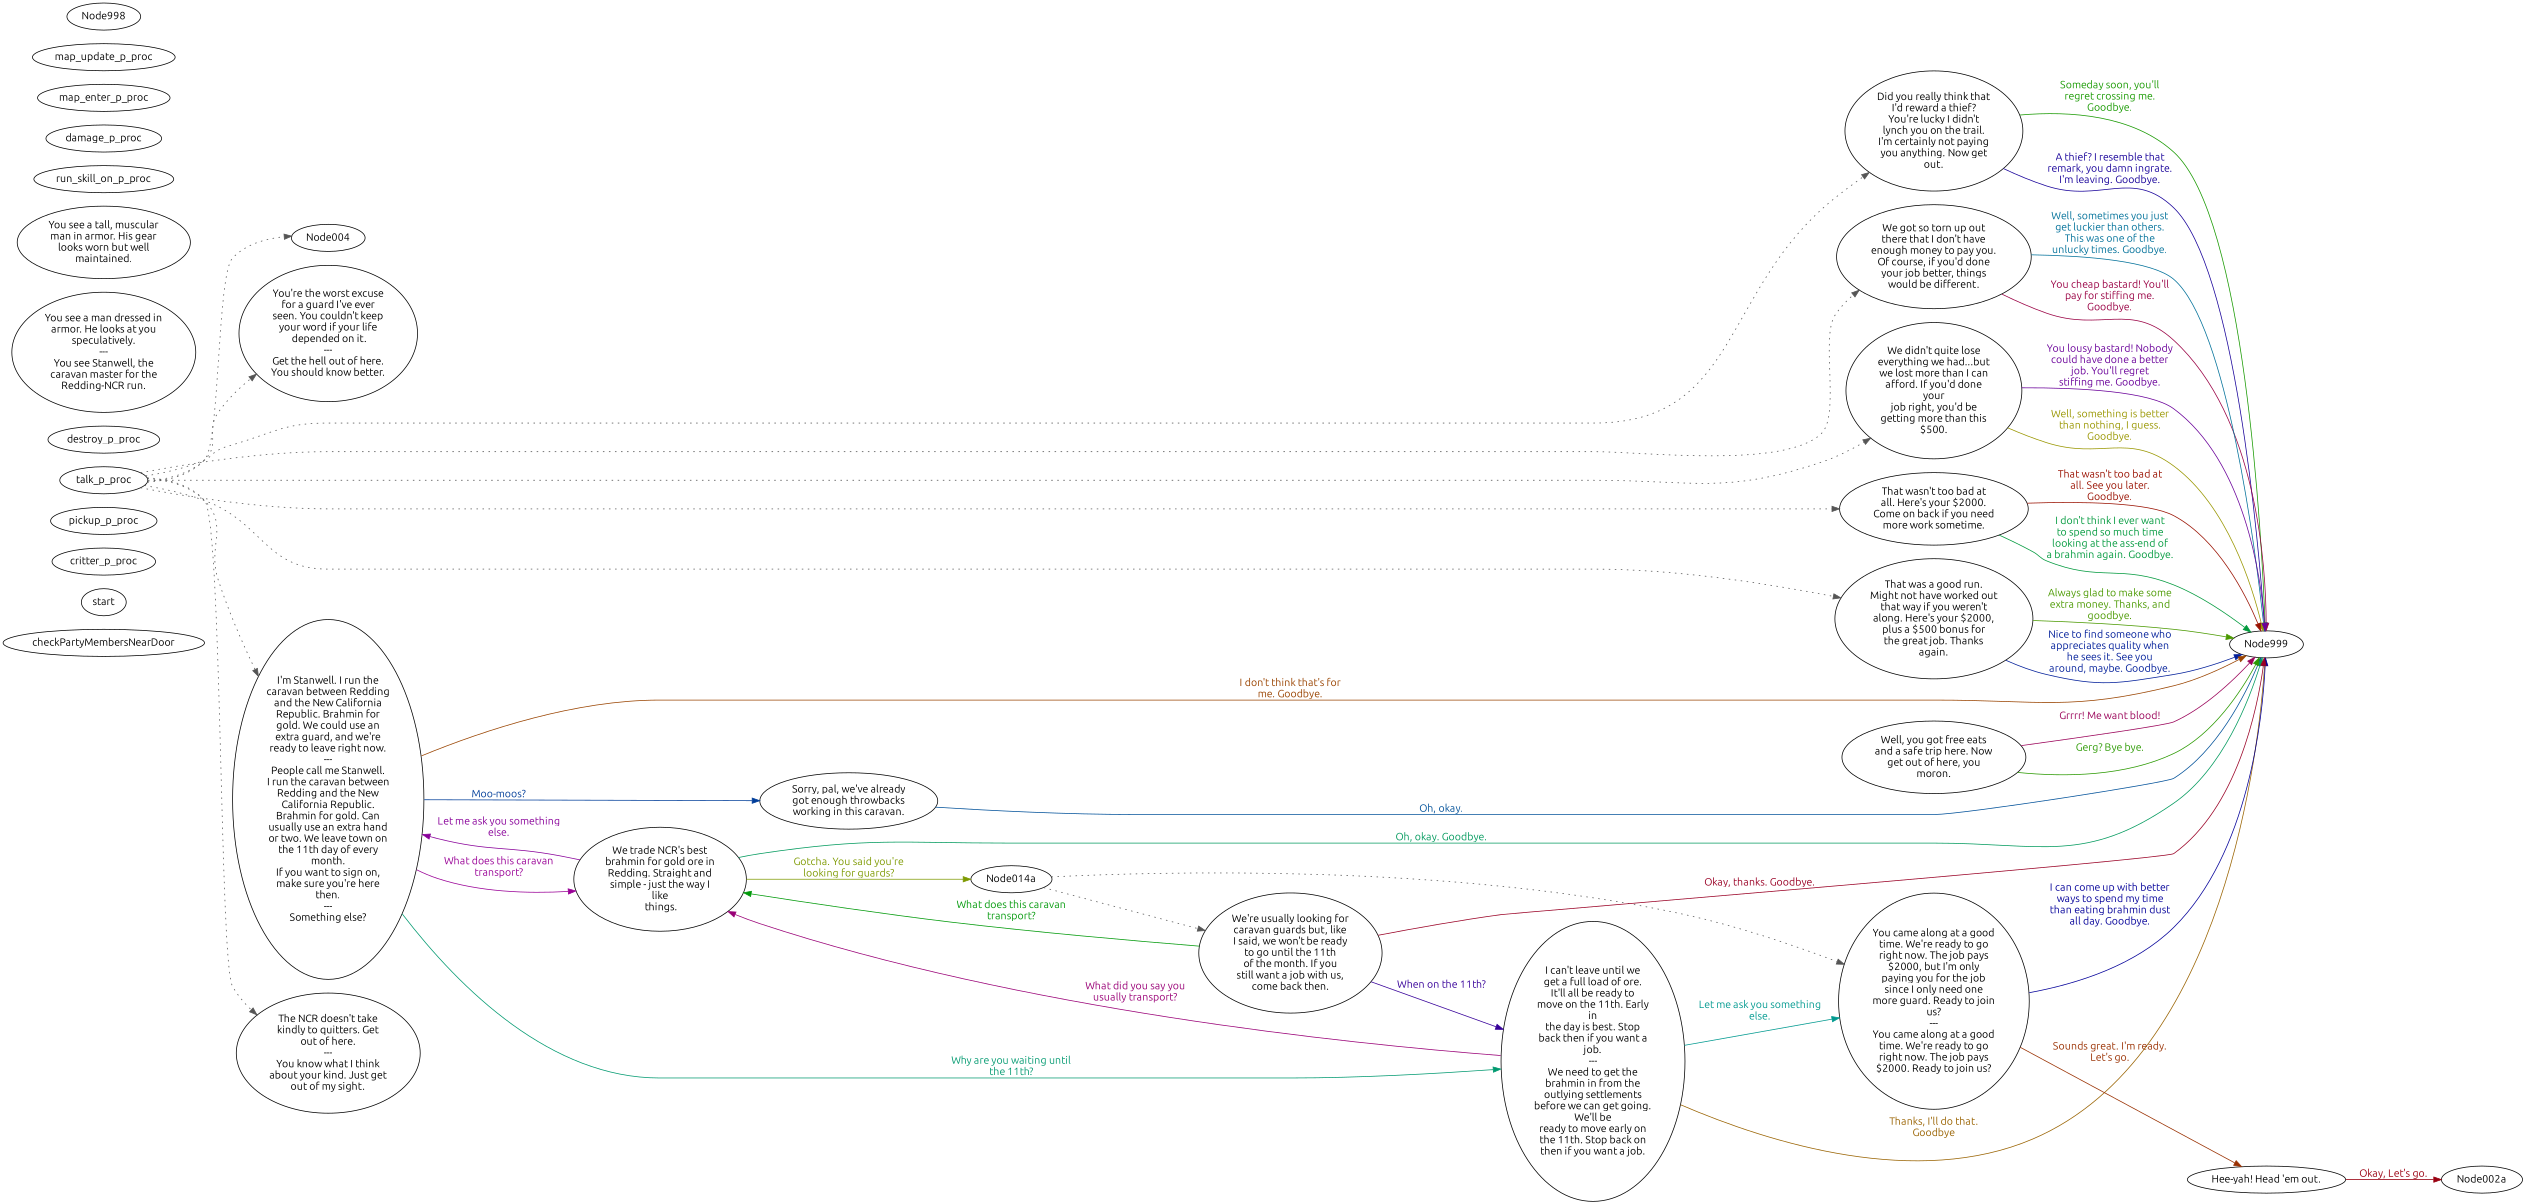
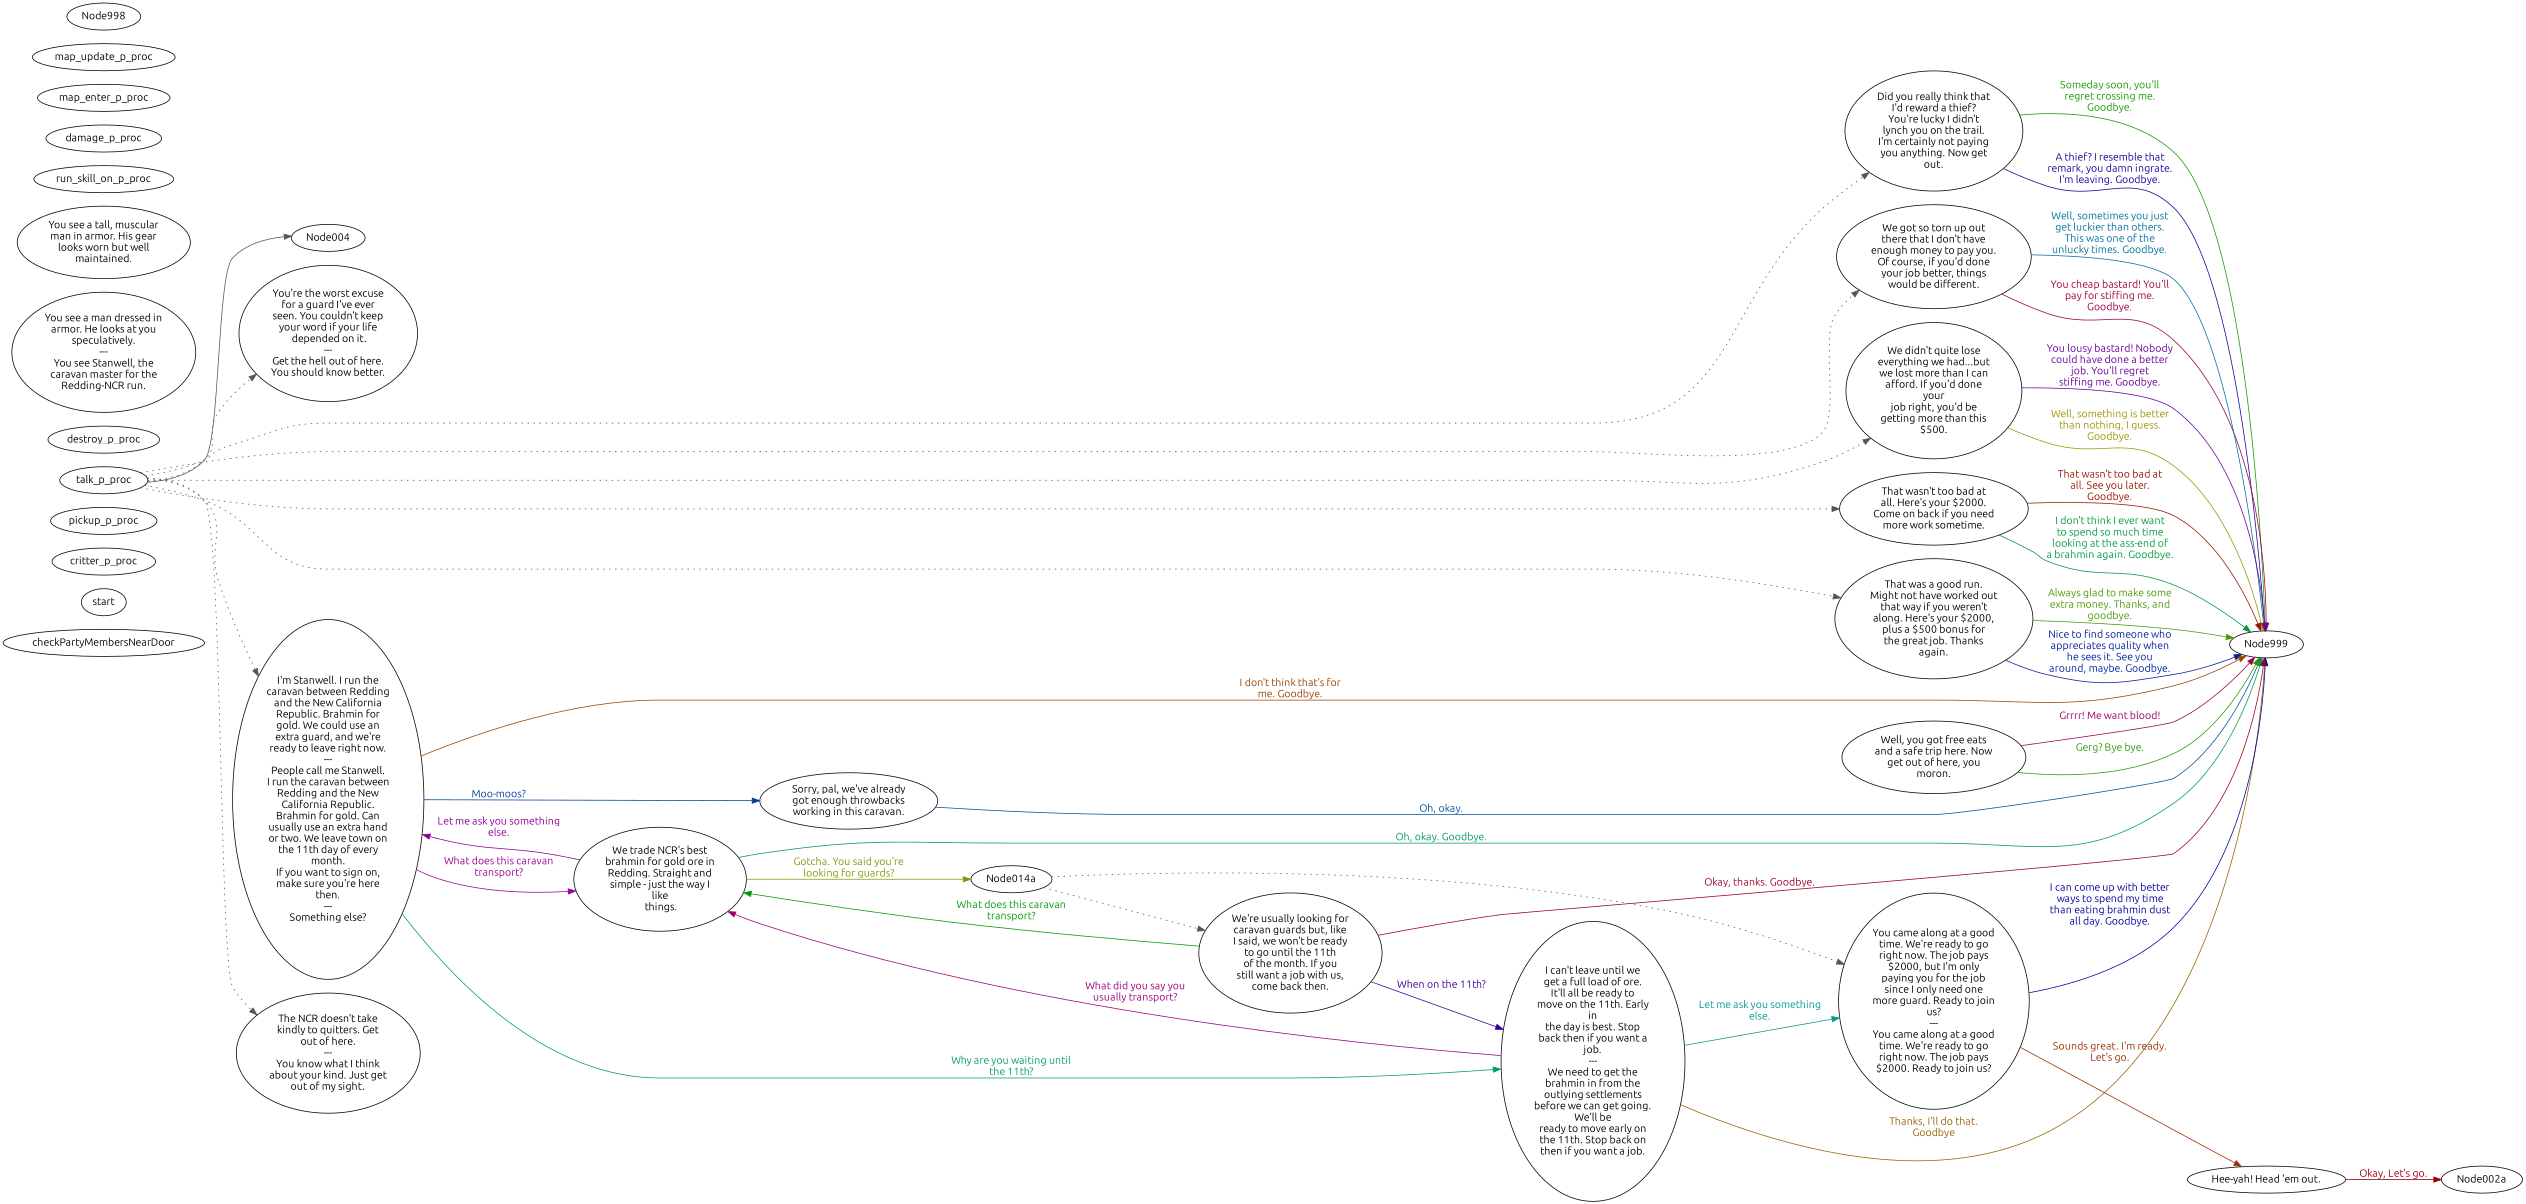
(218, 362) -> (218, 362)
